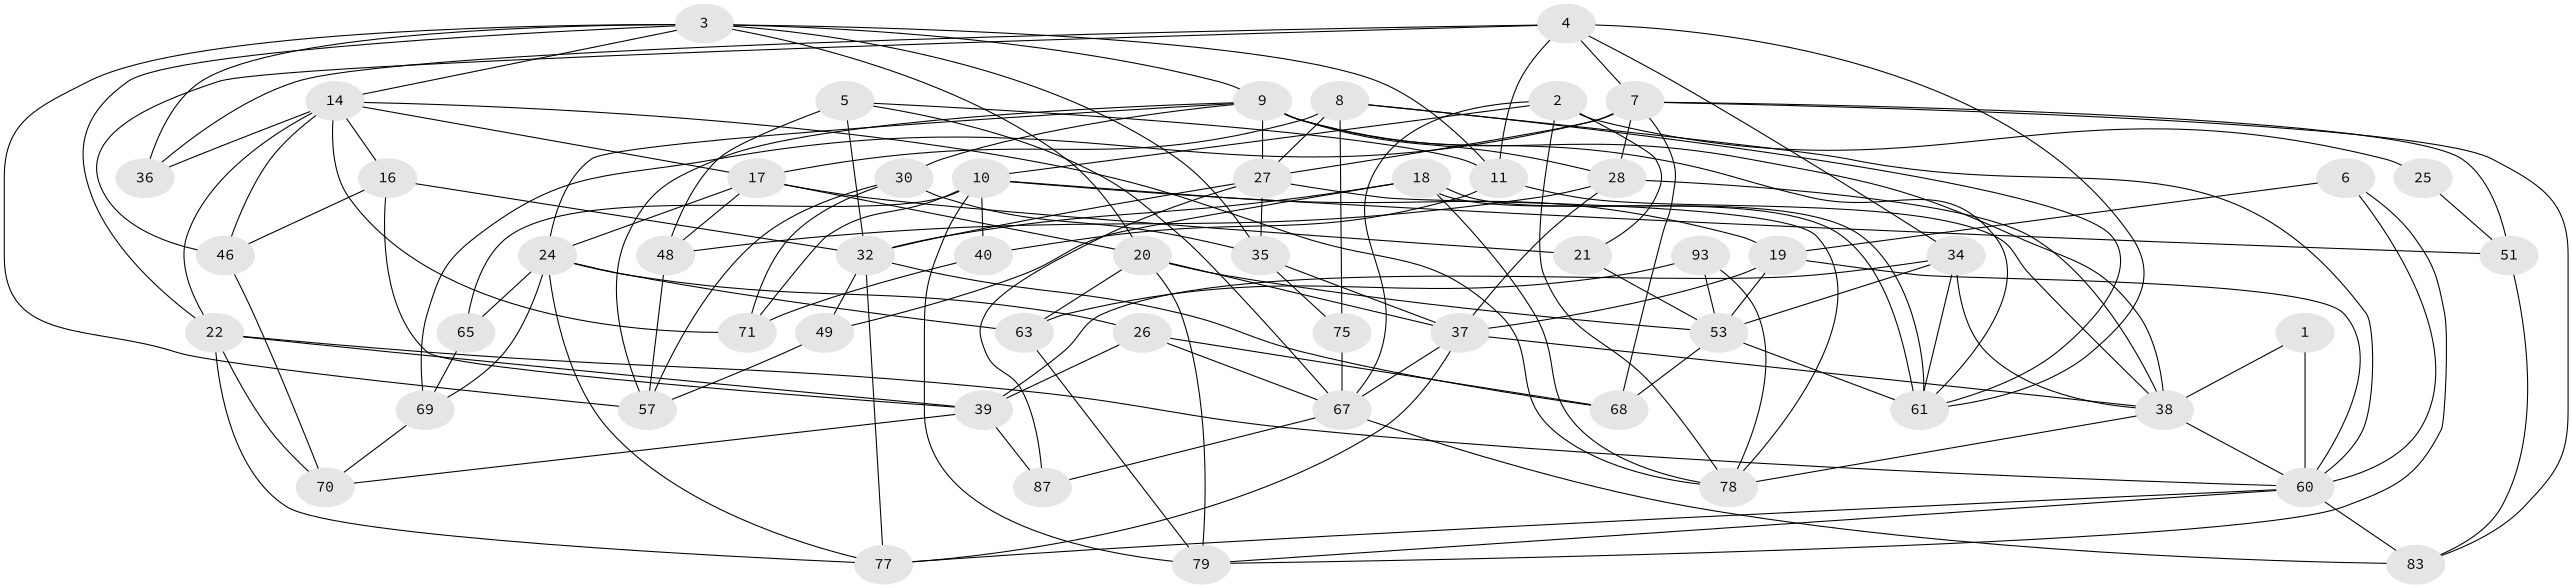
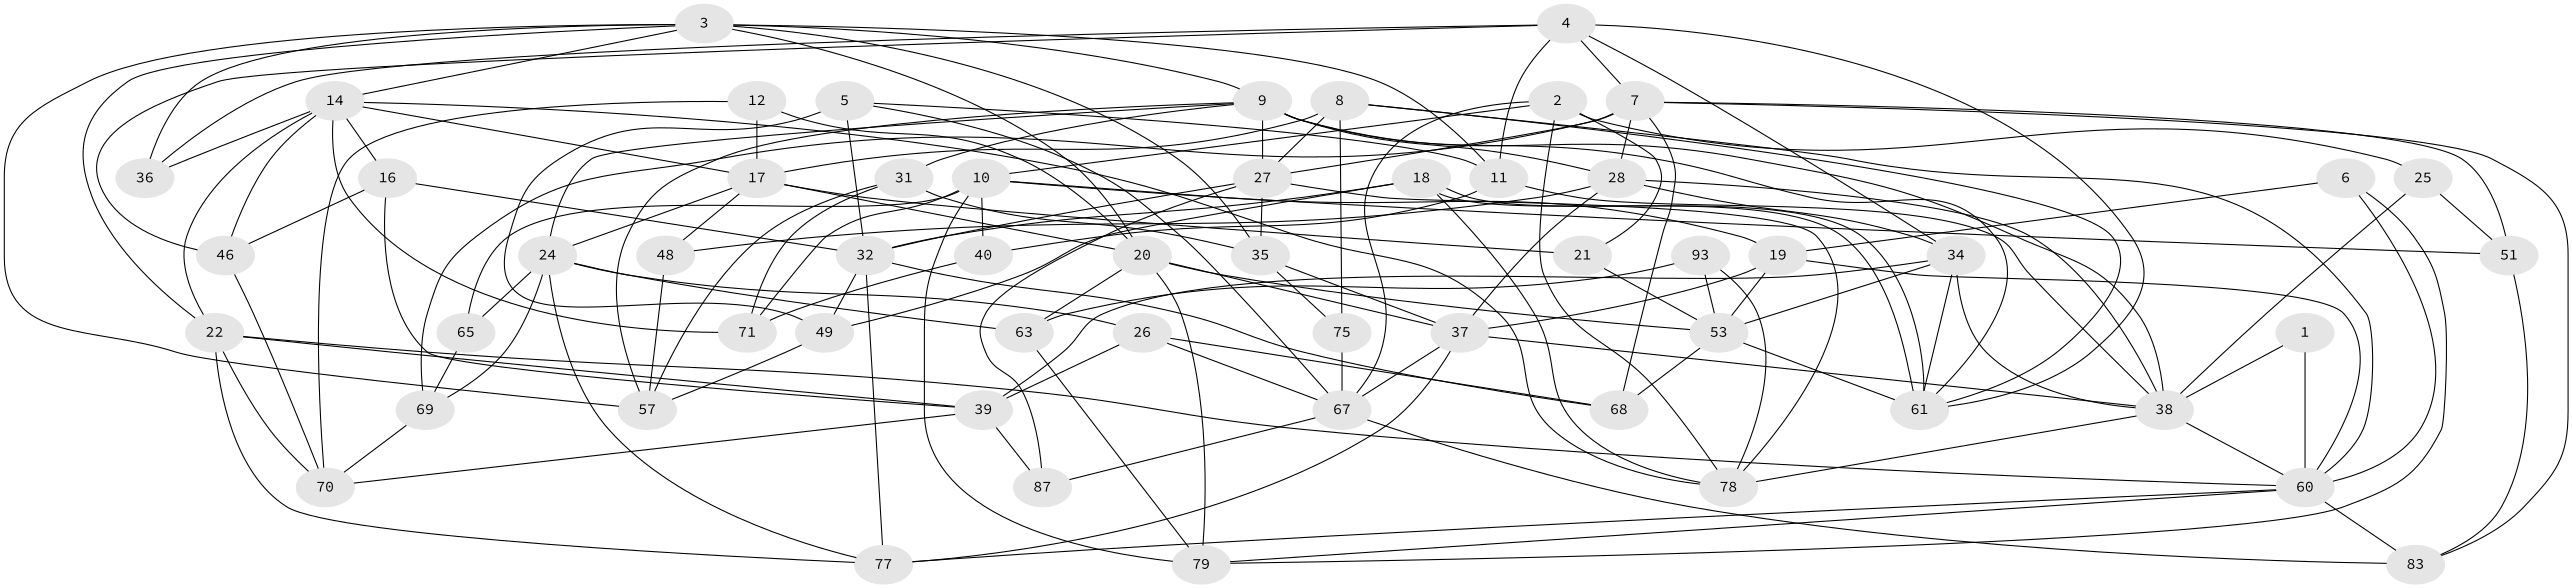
none -> (757, 101)
(740, 145) -> (508, 247)
(904, 178) -> (904, 178)
none -> (1847, 220)
none -> (2297, 287)
